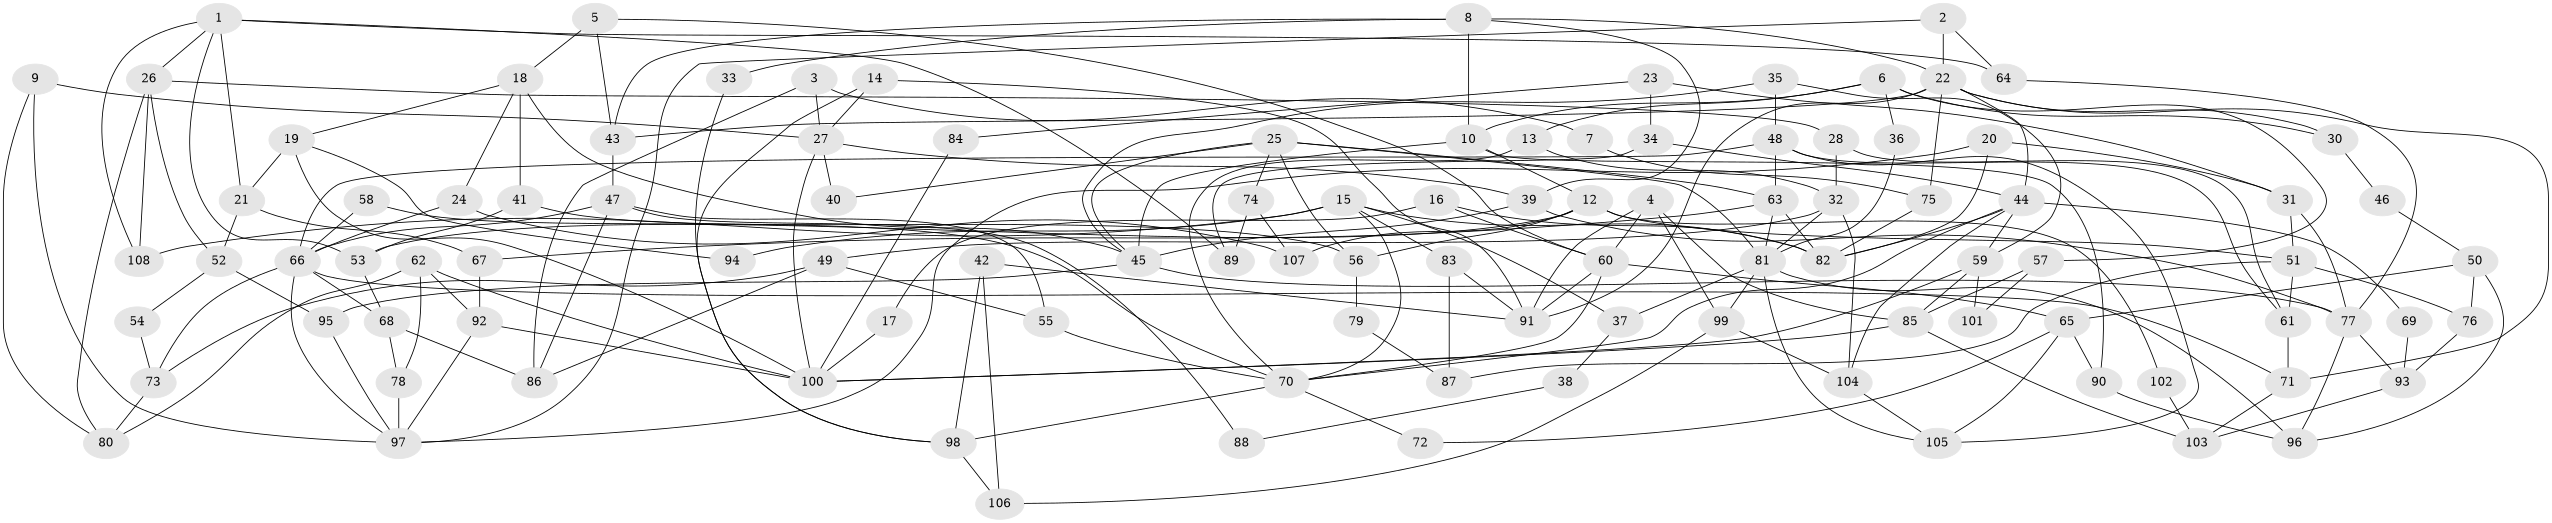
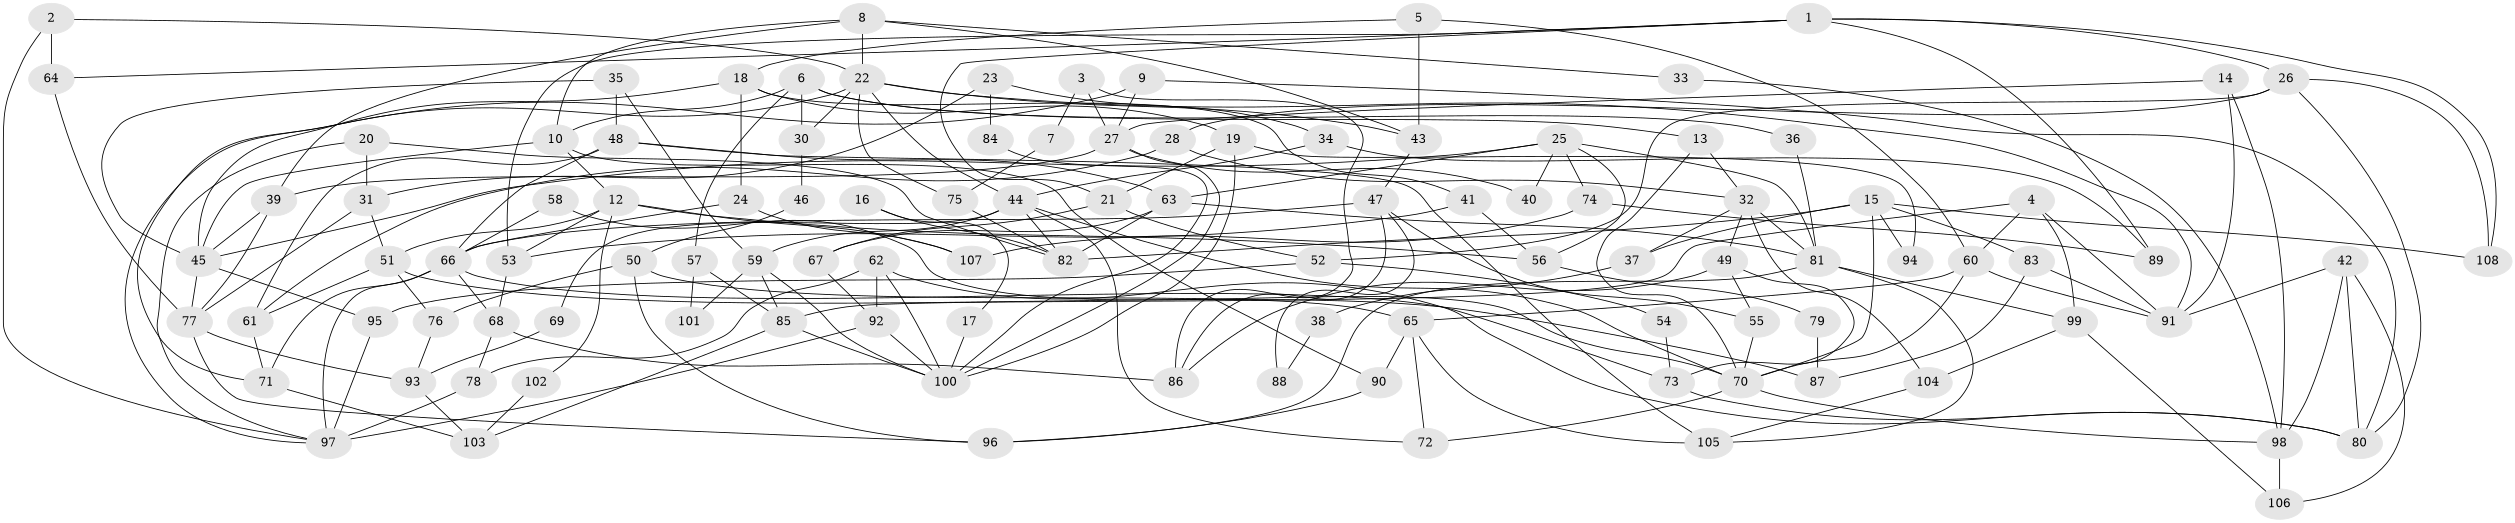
(1520, 233) -> none
(1918, 273) -> (1157, 405)
(1676, 298) -> (1690, 231)
none -> (2353, 352)
